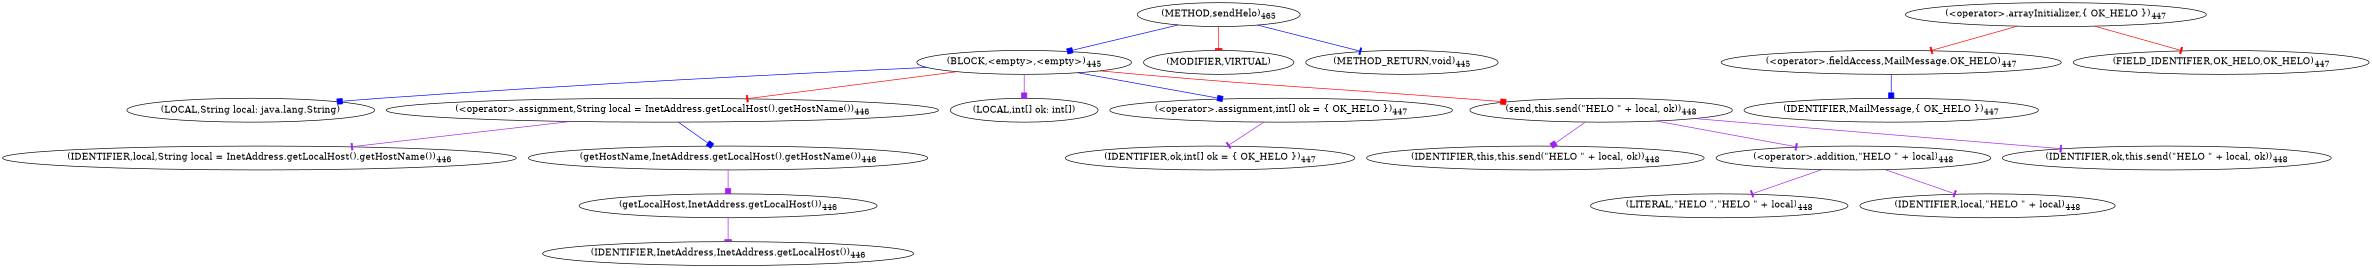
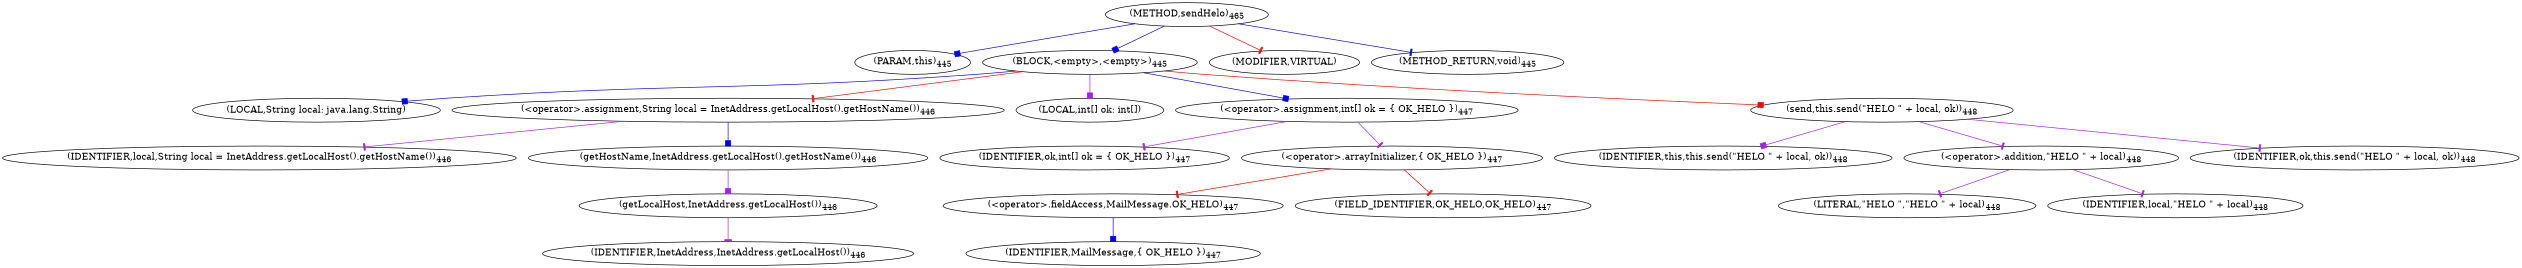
none -> (913, 62)
none -> (1368, 133)
